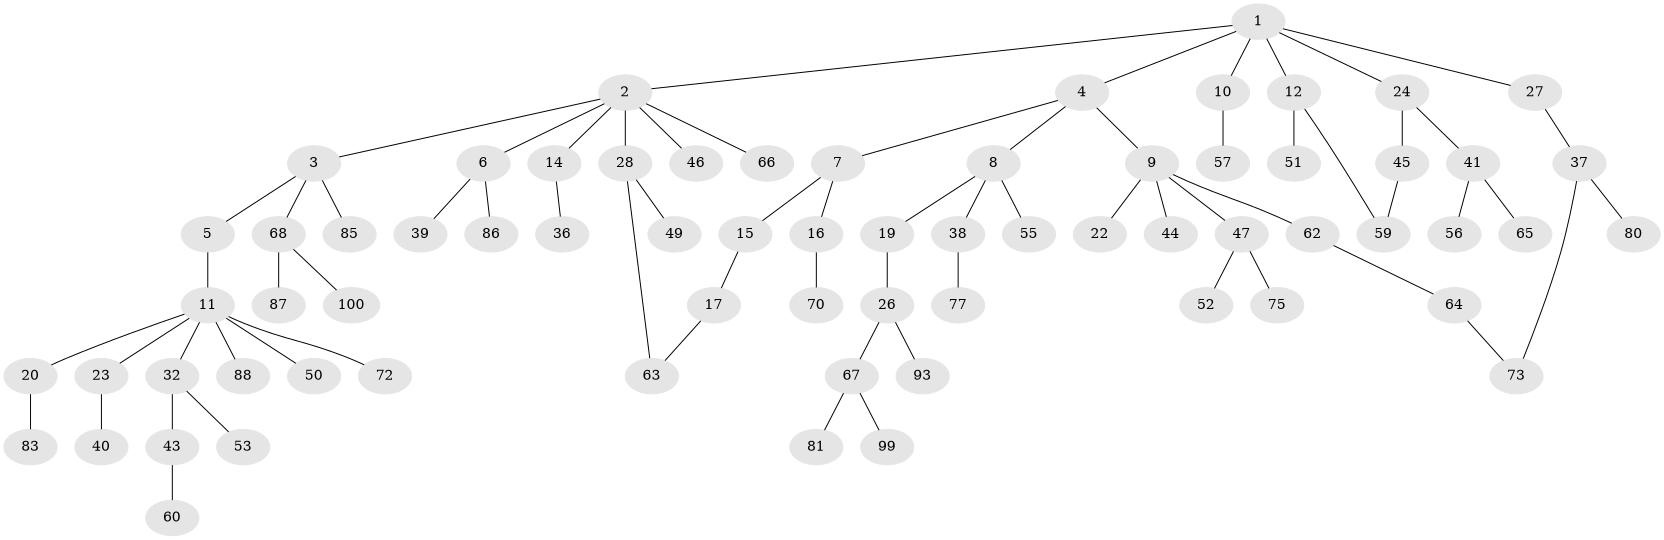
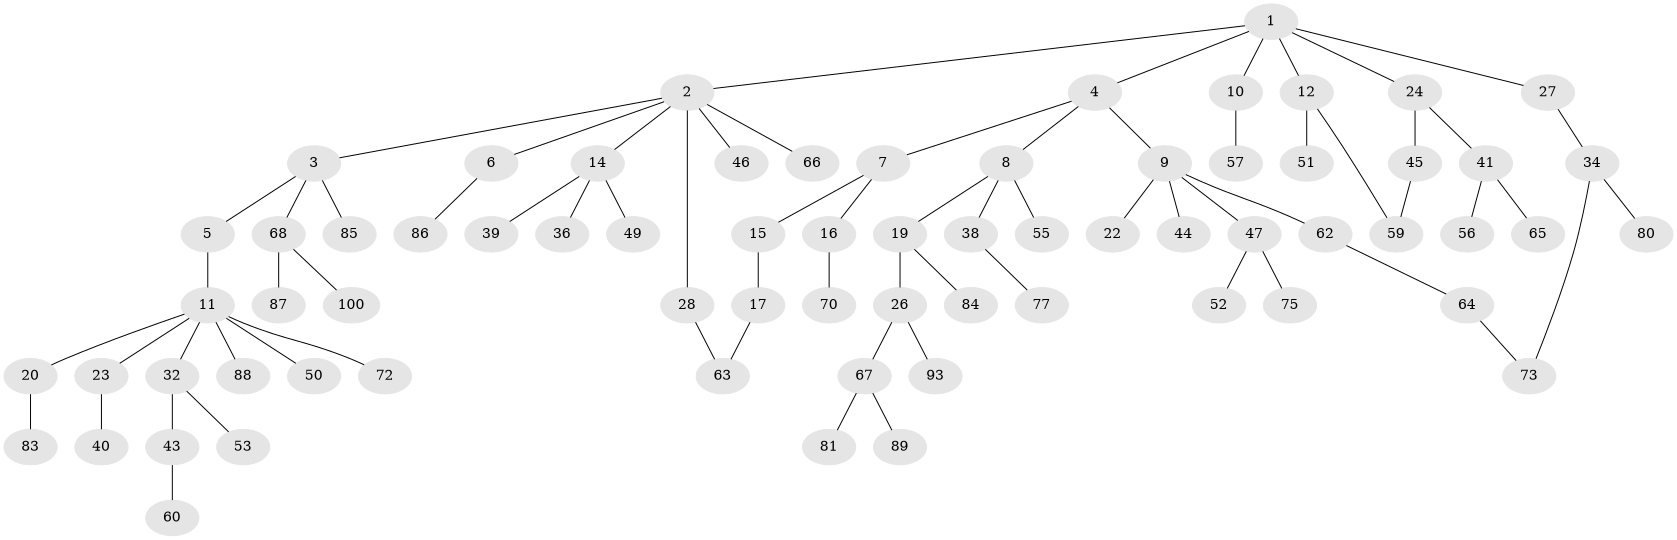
(1579, 163) -> (1592, 163)
(452, 199) -> (544, 199)
(650, 199) -> (615, 199)
none -> (971, 305)
(887, 447) -> (900, 447)
